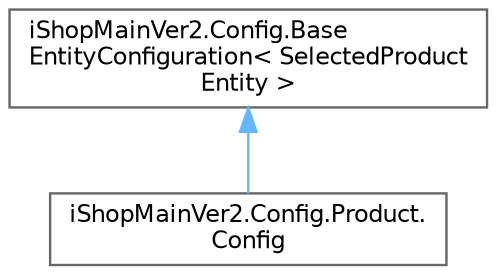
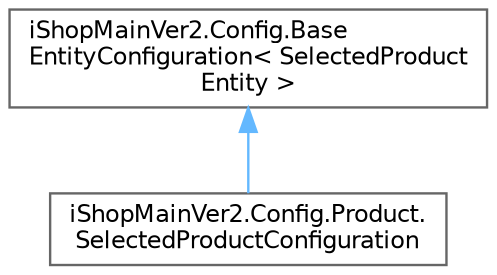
(248, 229) -> (248, 229)
